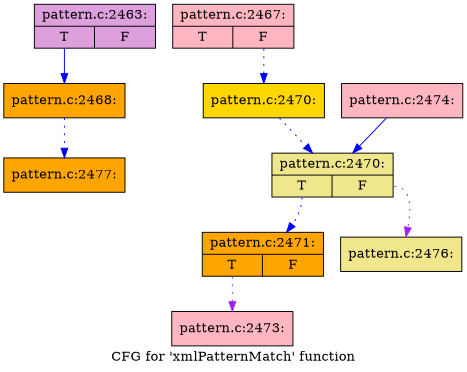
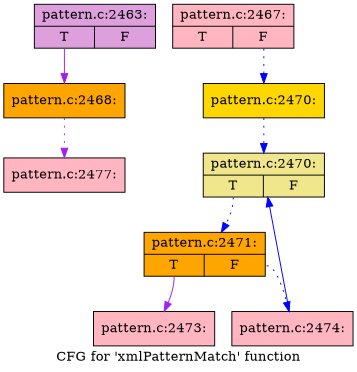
(64, 61) -> (64, 61)
(64, 133) -> (64, 133)
(64, 175) -> (64, 175)
(401, 254) -> none
none -> (277, 275)
(232, 289) -> (172, 290)
